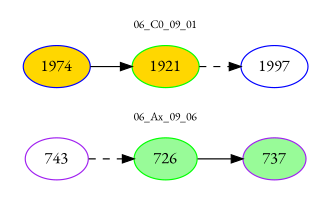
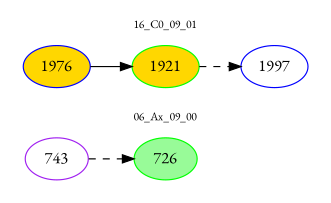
(166, 25) -> (166, 25)
(57, 67) -> (57, 67)
(166, 117) -> (166, 117)
(274, 159) -> none
